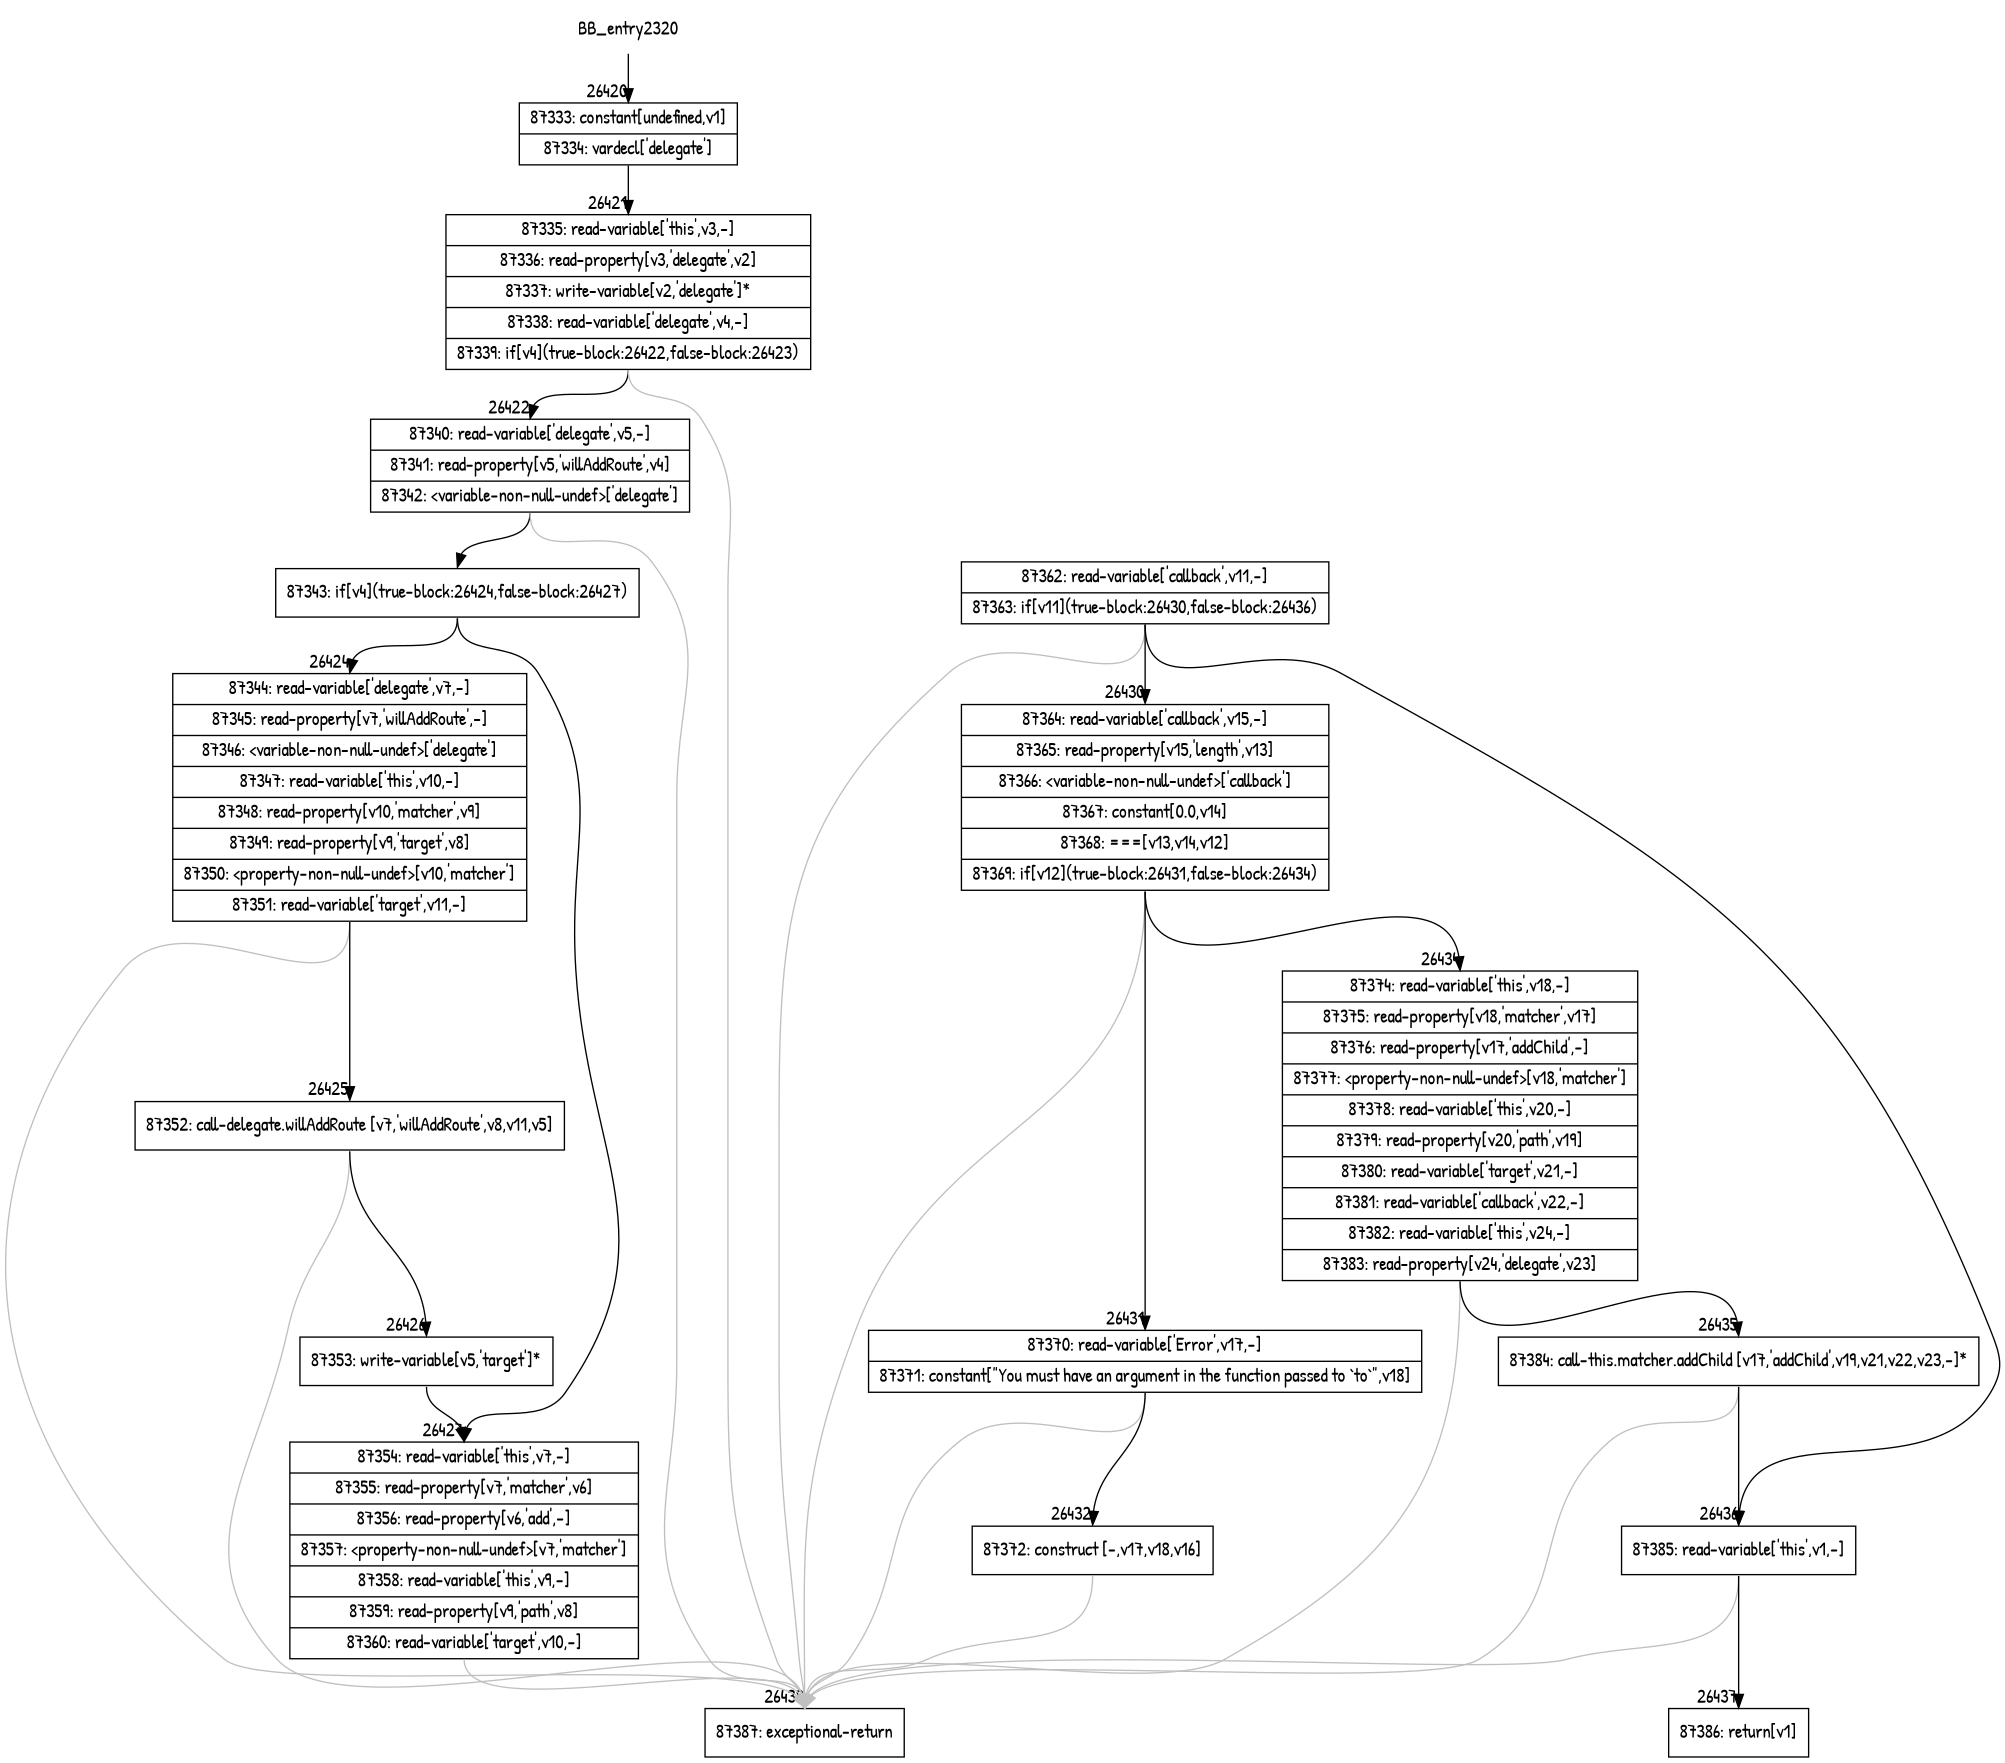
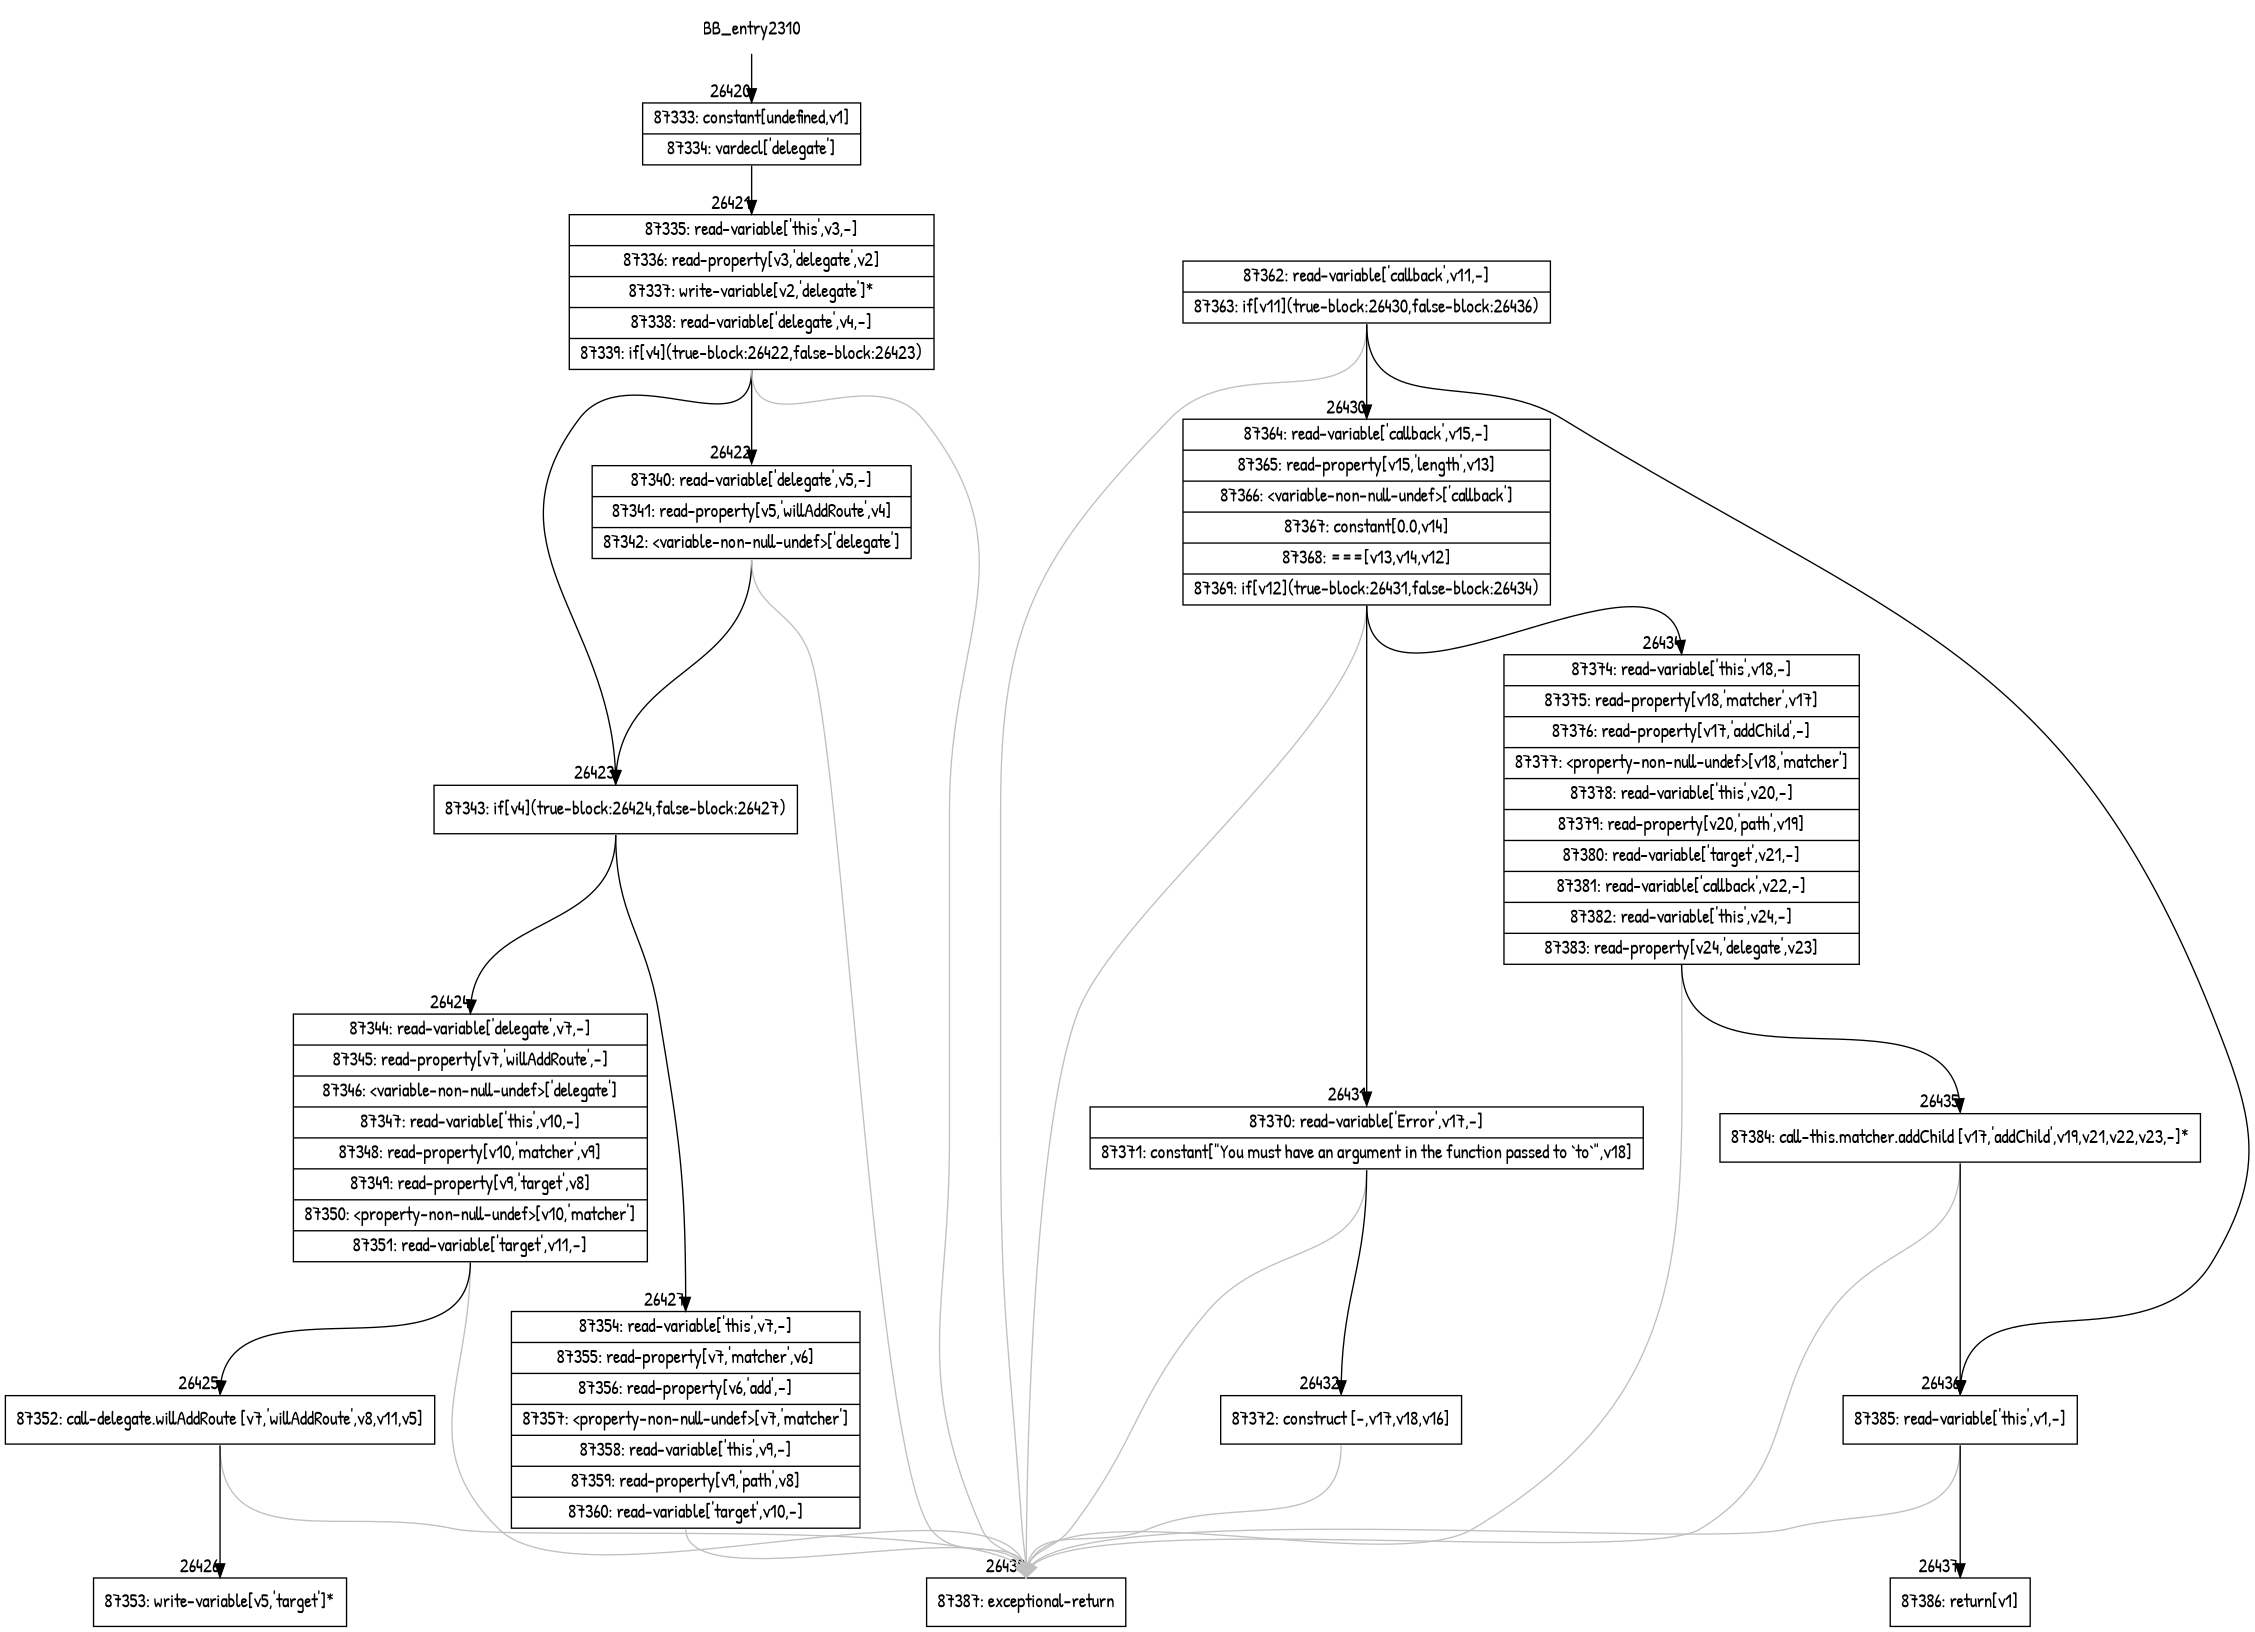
(628, 30) -> (752, 30)
none -> (546, 496)
(440, 1410) -> none
